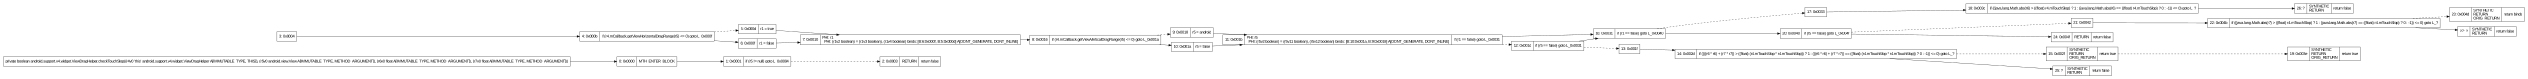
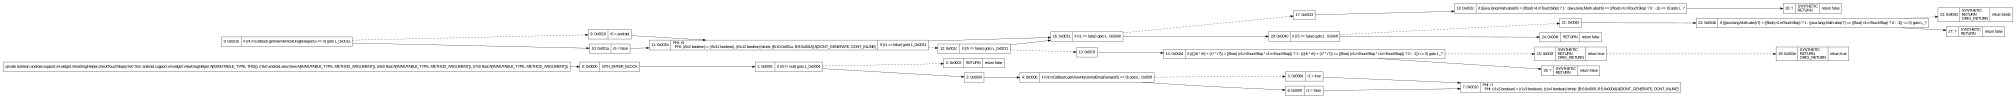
(1024, 40) -> none
none -> (892, 73)
